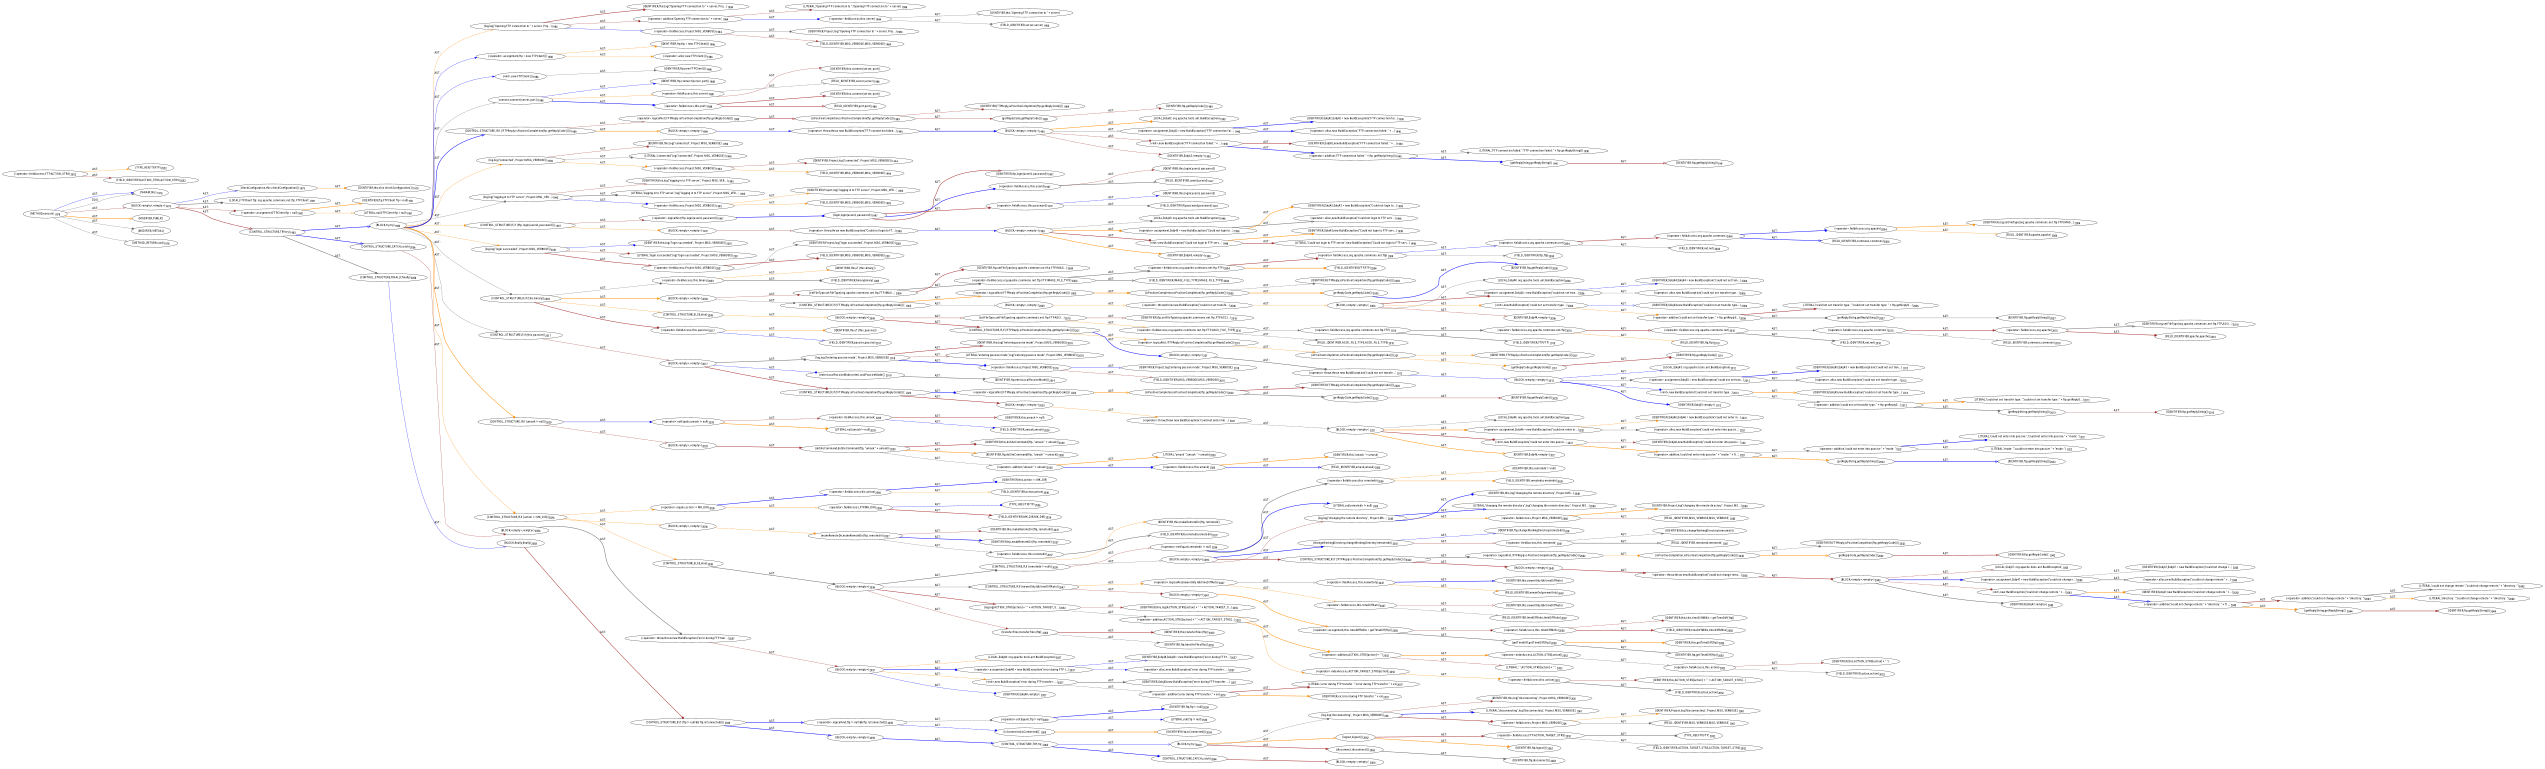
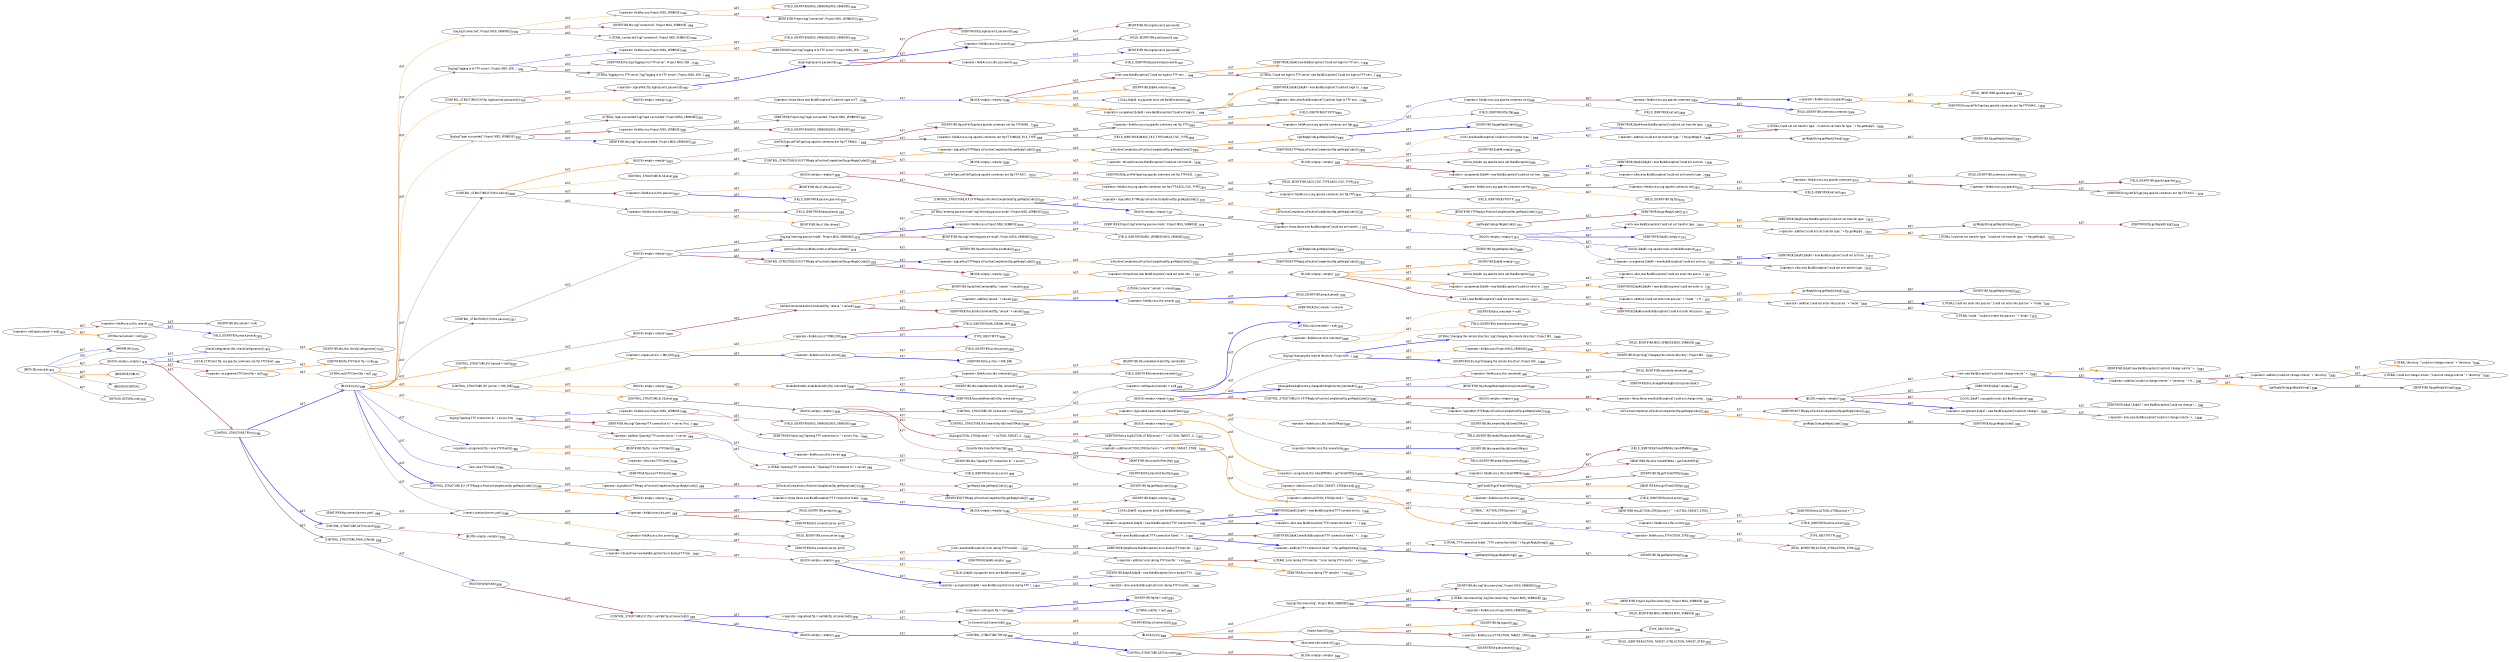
(597, 89) -> (421, 513)
(774, 330) -> (738, 190)
(771, 337) -> (736, 197)
(607, 422) -> none
none -> (1582, 530)
